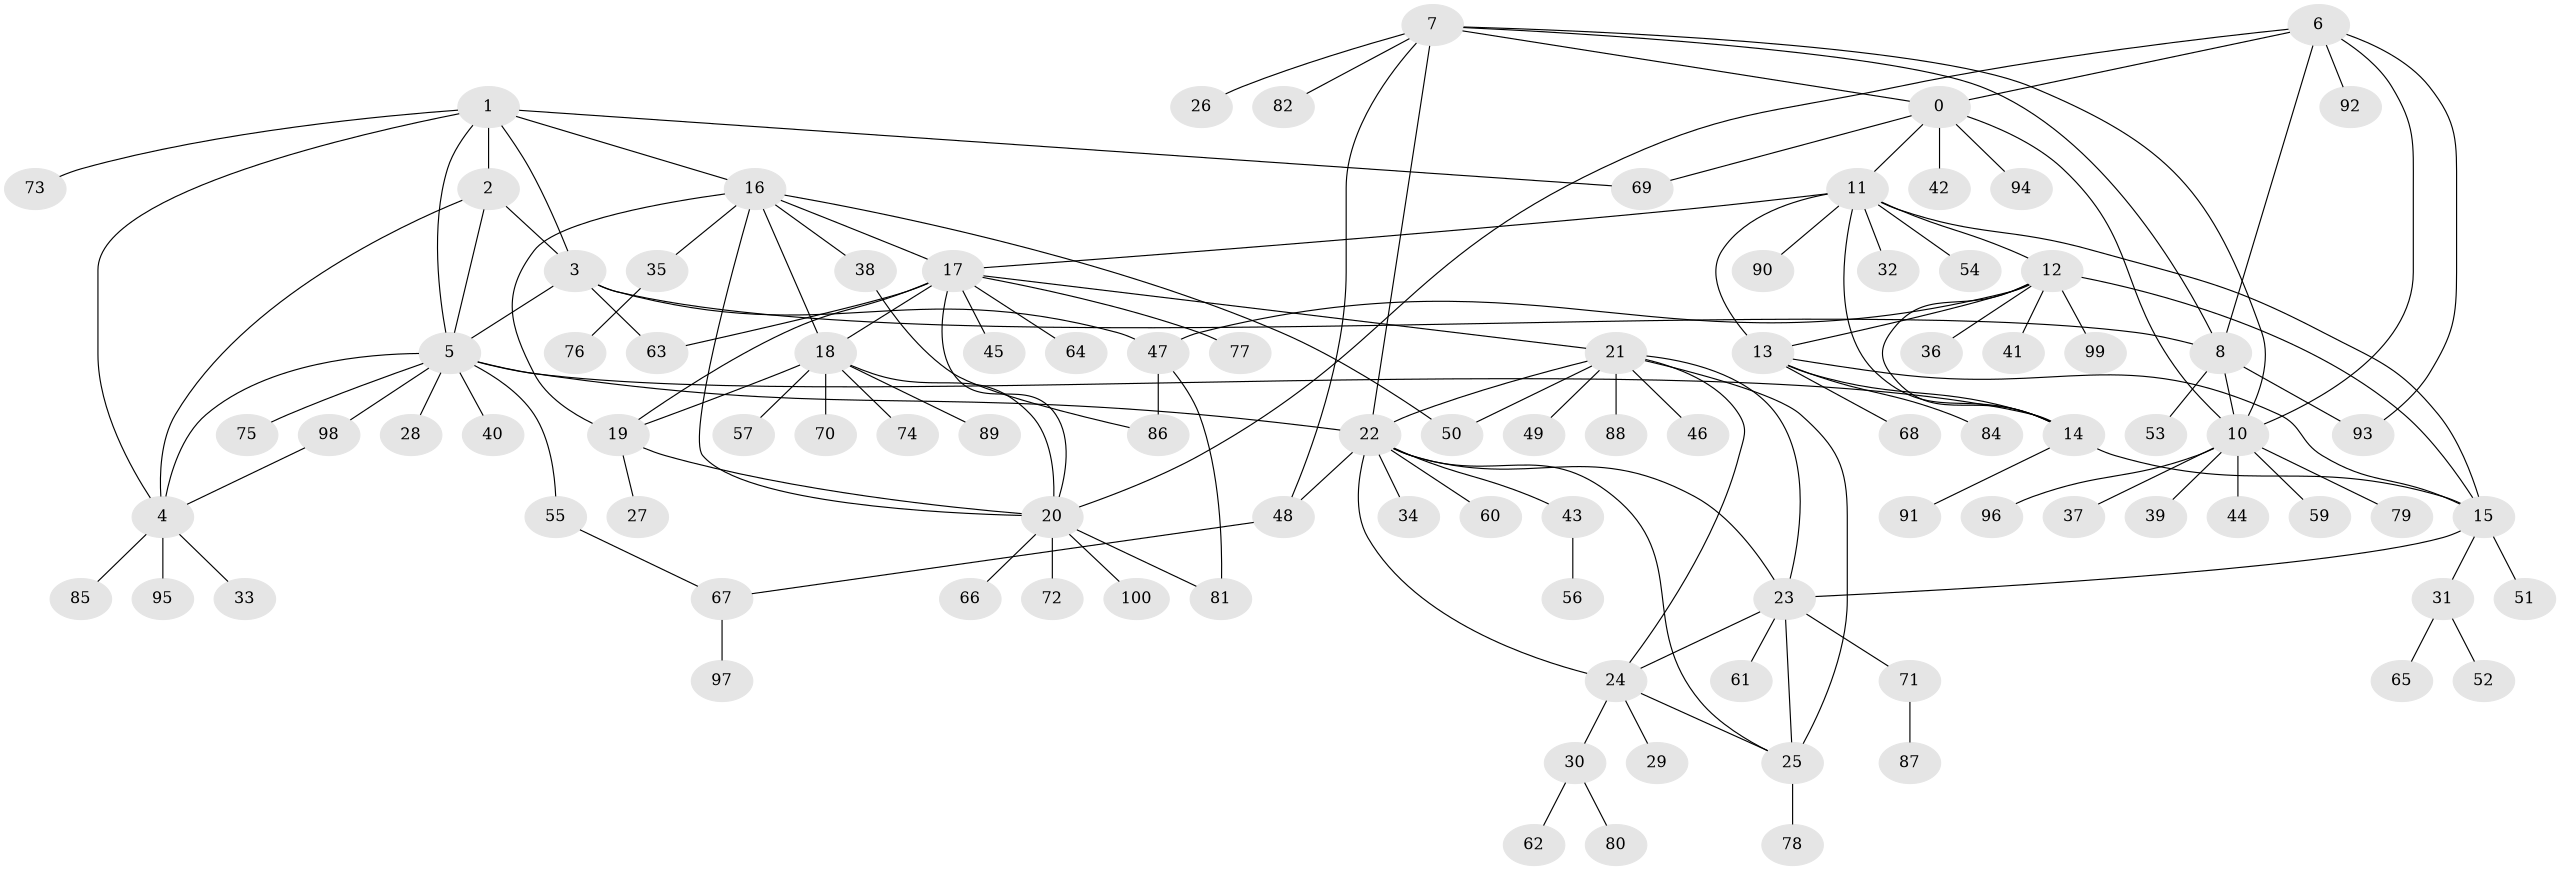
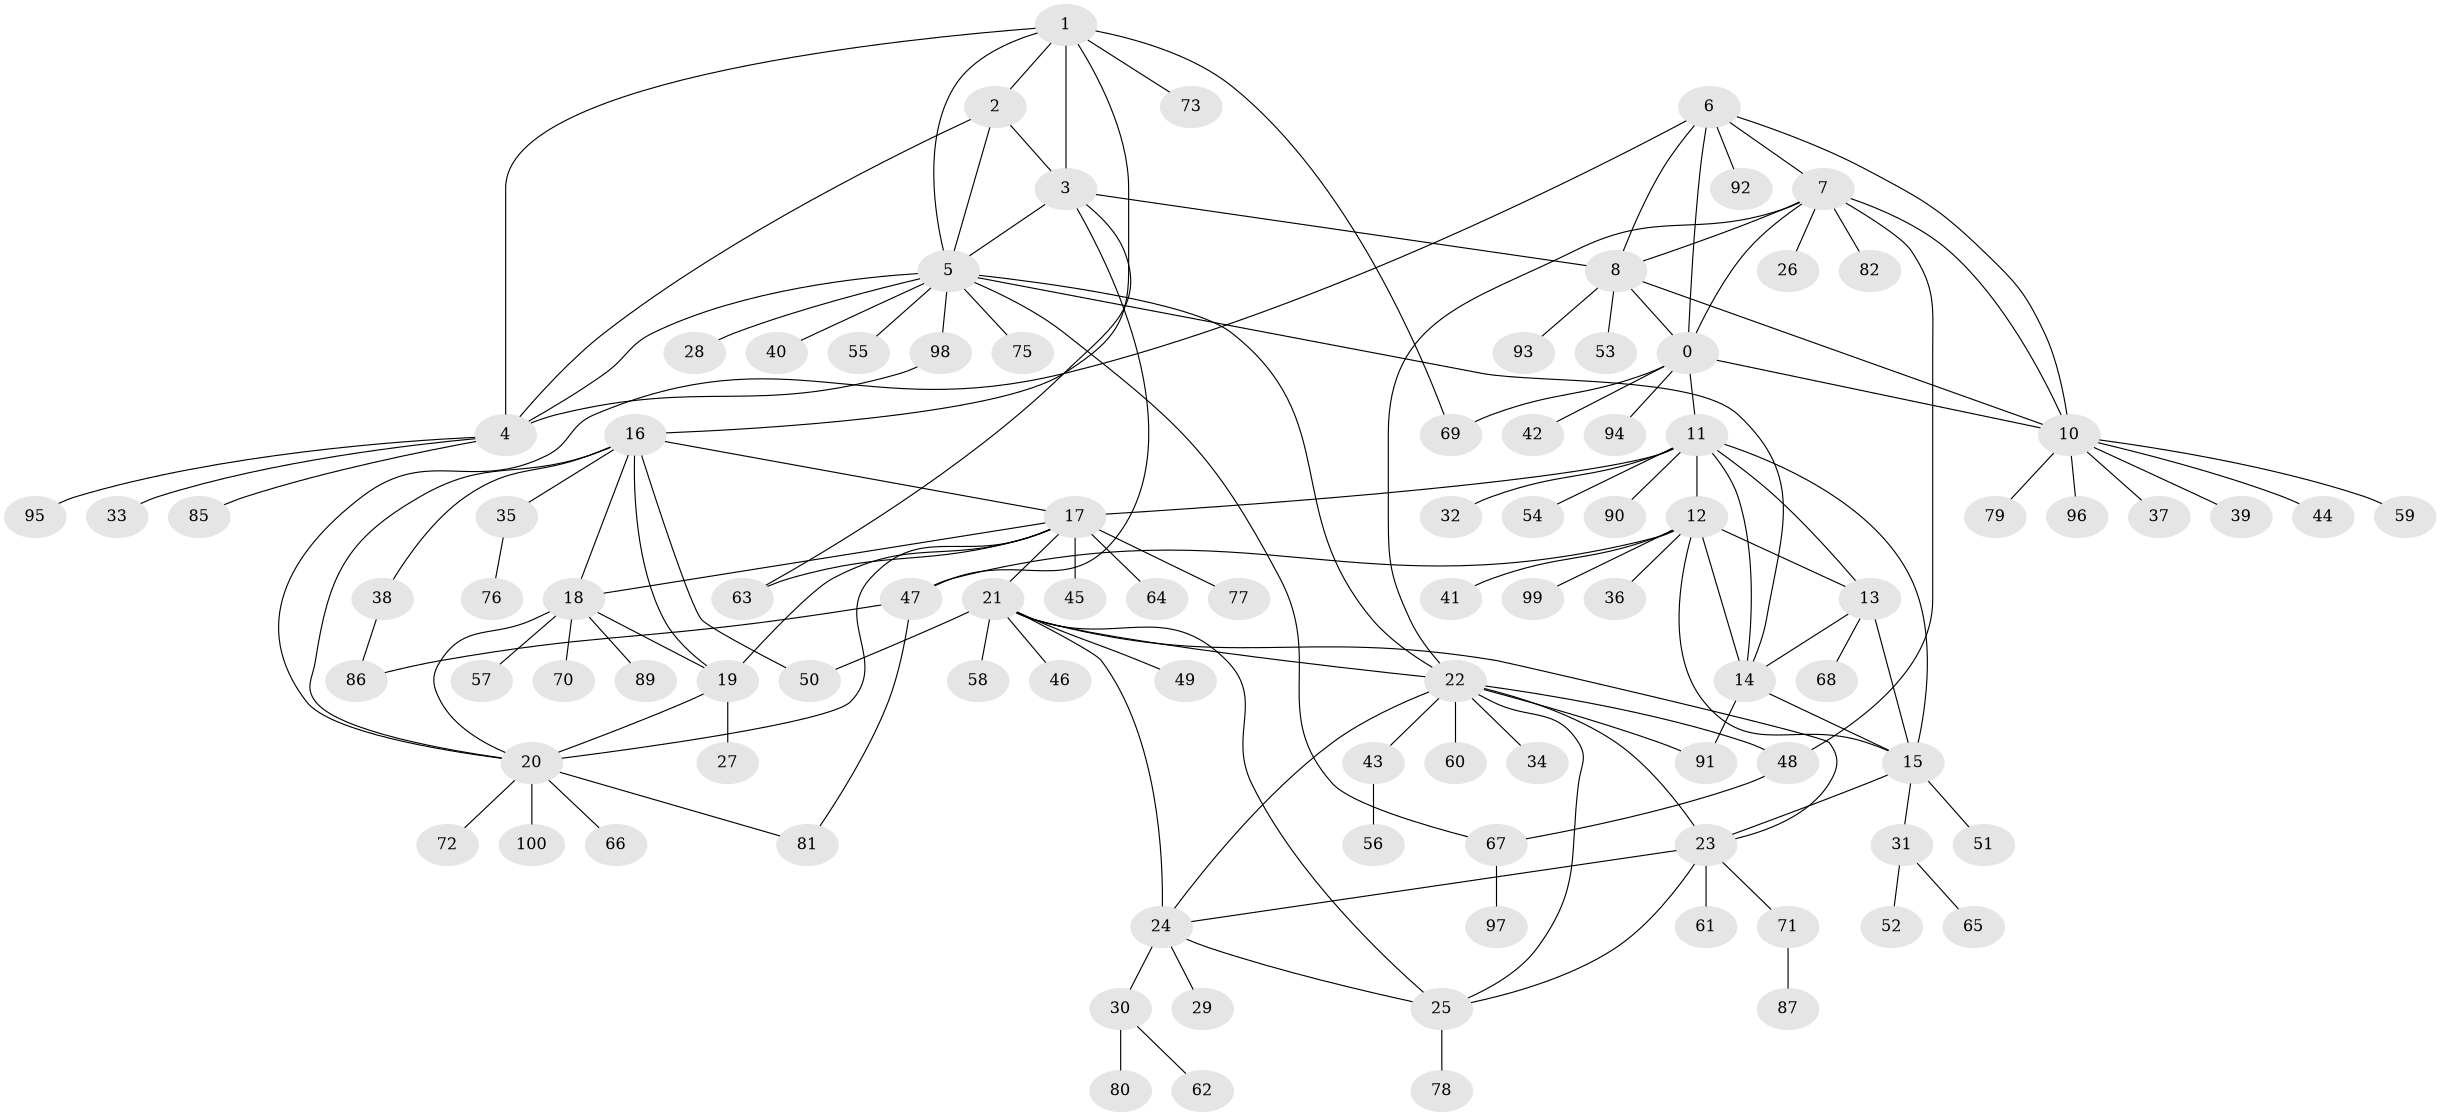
(2457, 213) -> (1766, 148)
none -> (1652, 312)
(908, 435) -> none
(1616, 435) -> (978, 681)
(1992, 435) -> none
(639, 558) -> (1263, 547)
none -> (1593, 721)
